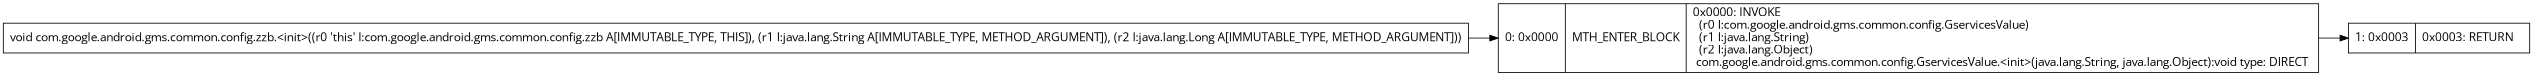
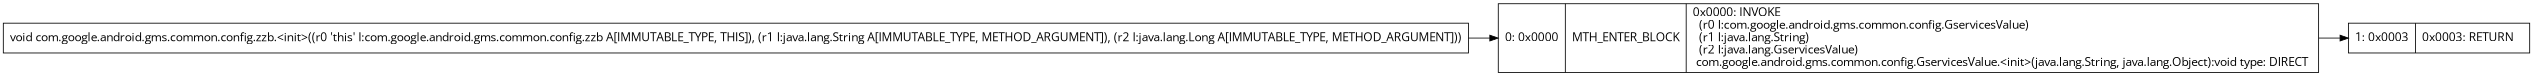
(1753, 50) -> (1776, 50)
